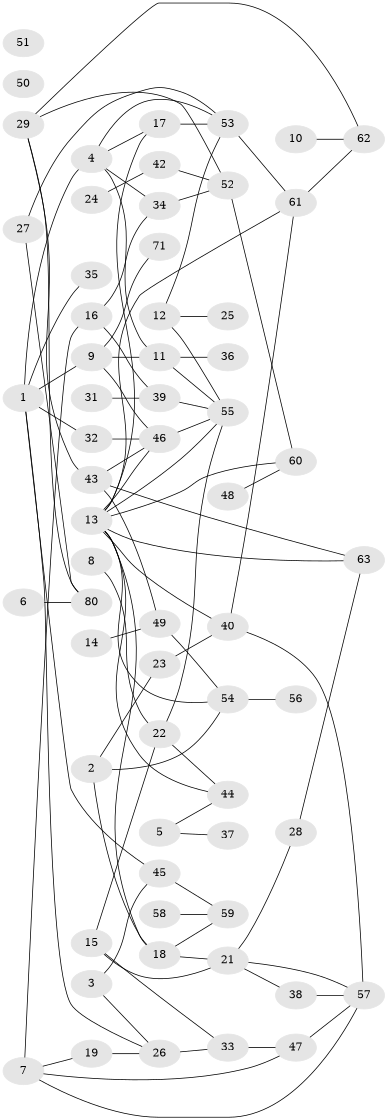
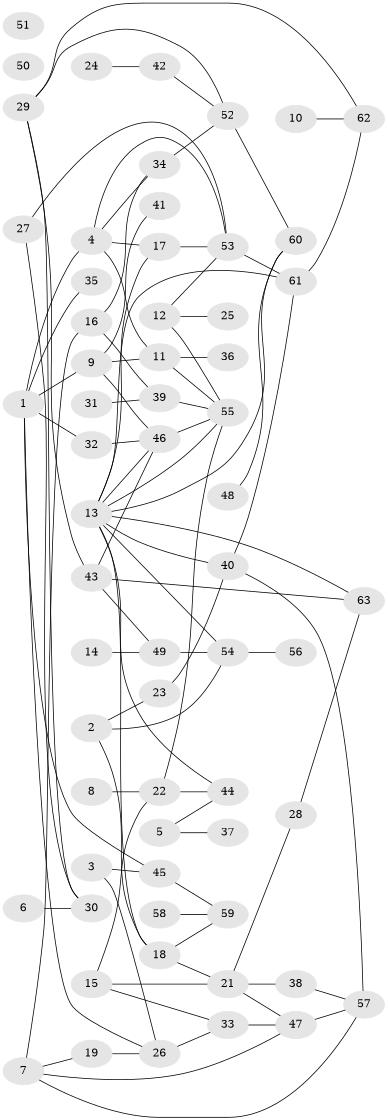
(160, 247) -> (160, 206)
(92, 603) -> (92, 908)
(299, 971) -> (262, 1005)
